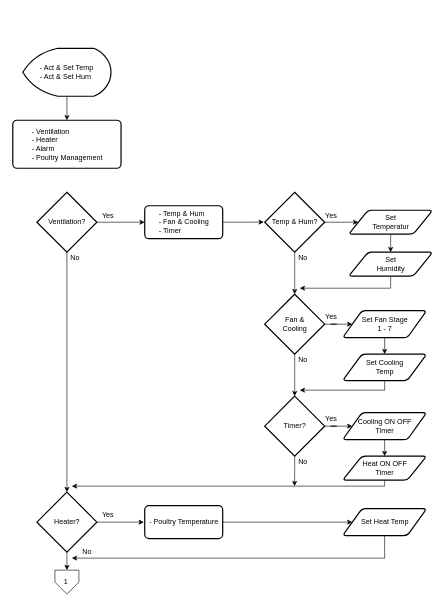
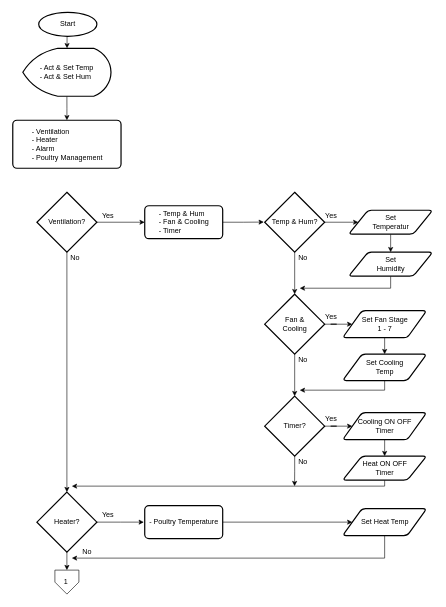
none -> (68, 24)
none -> (67, 38)
